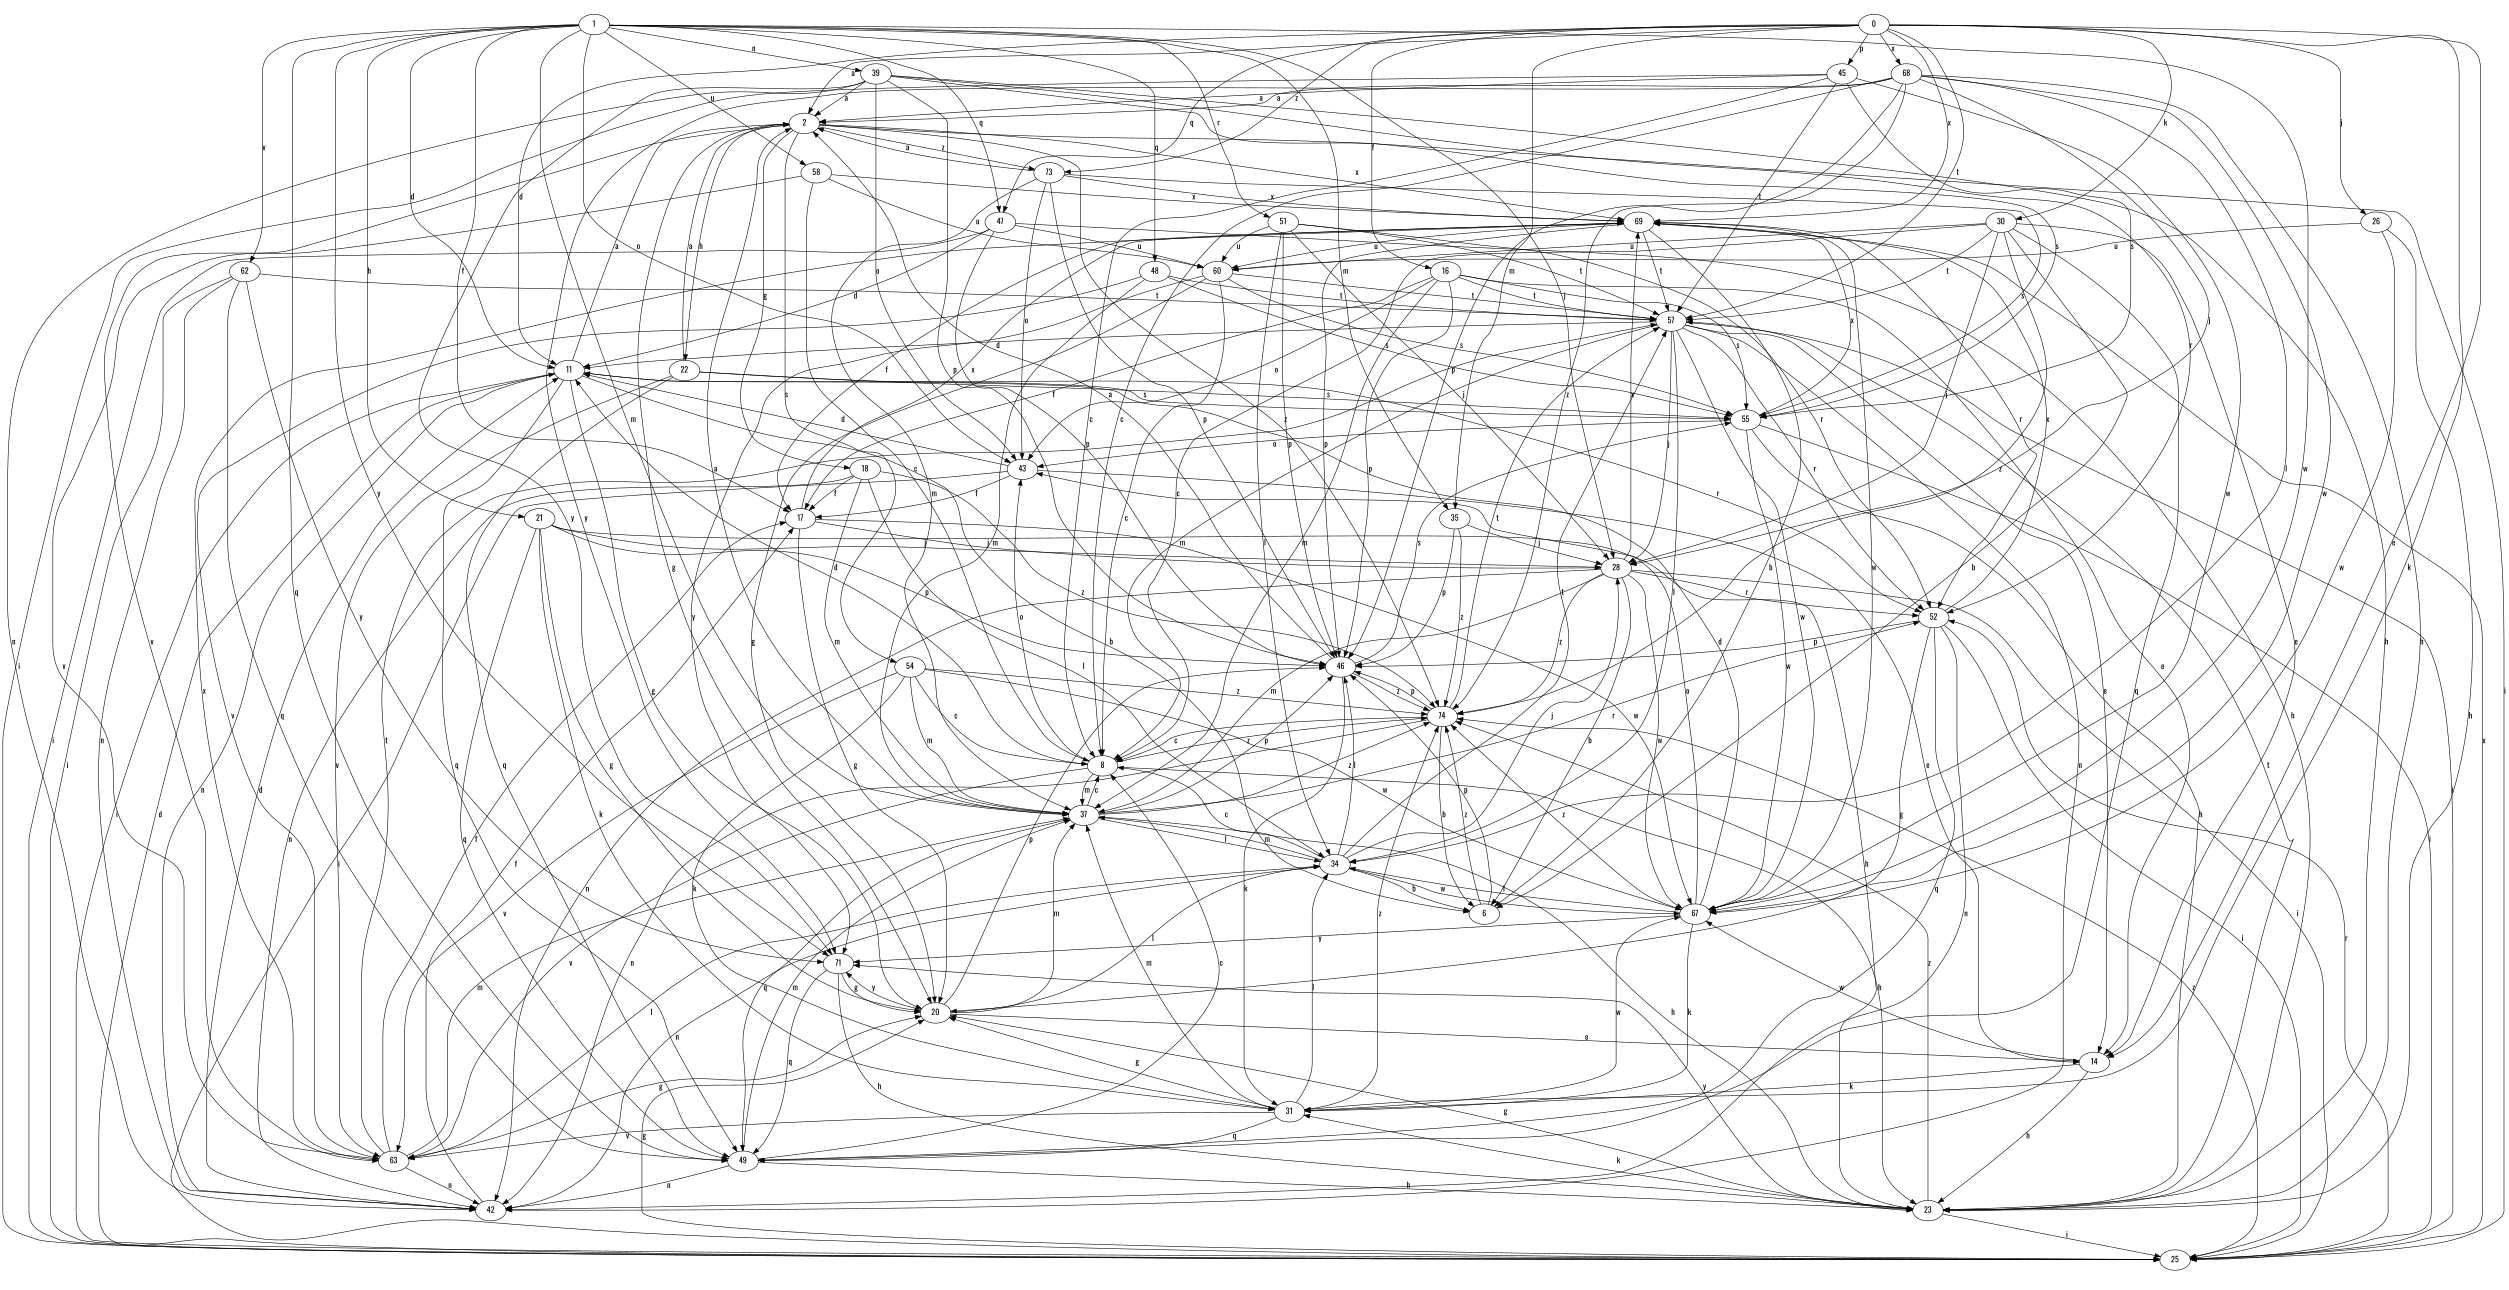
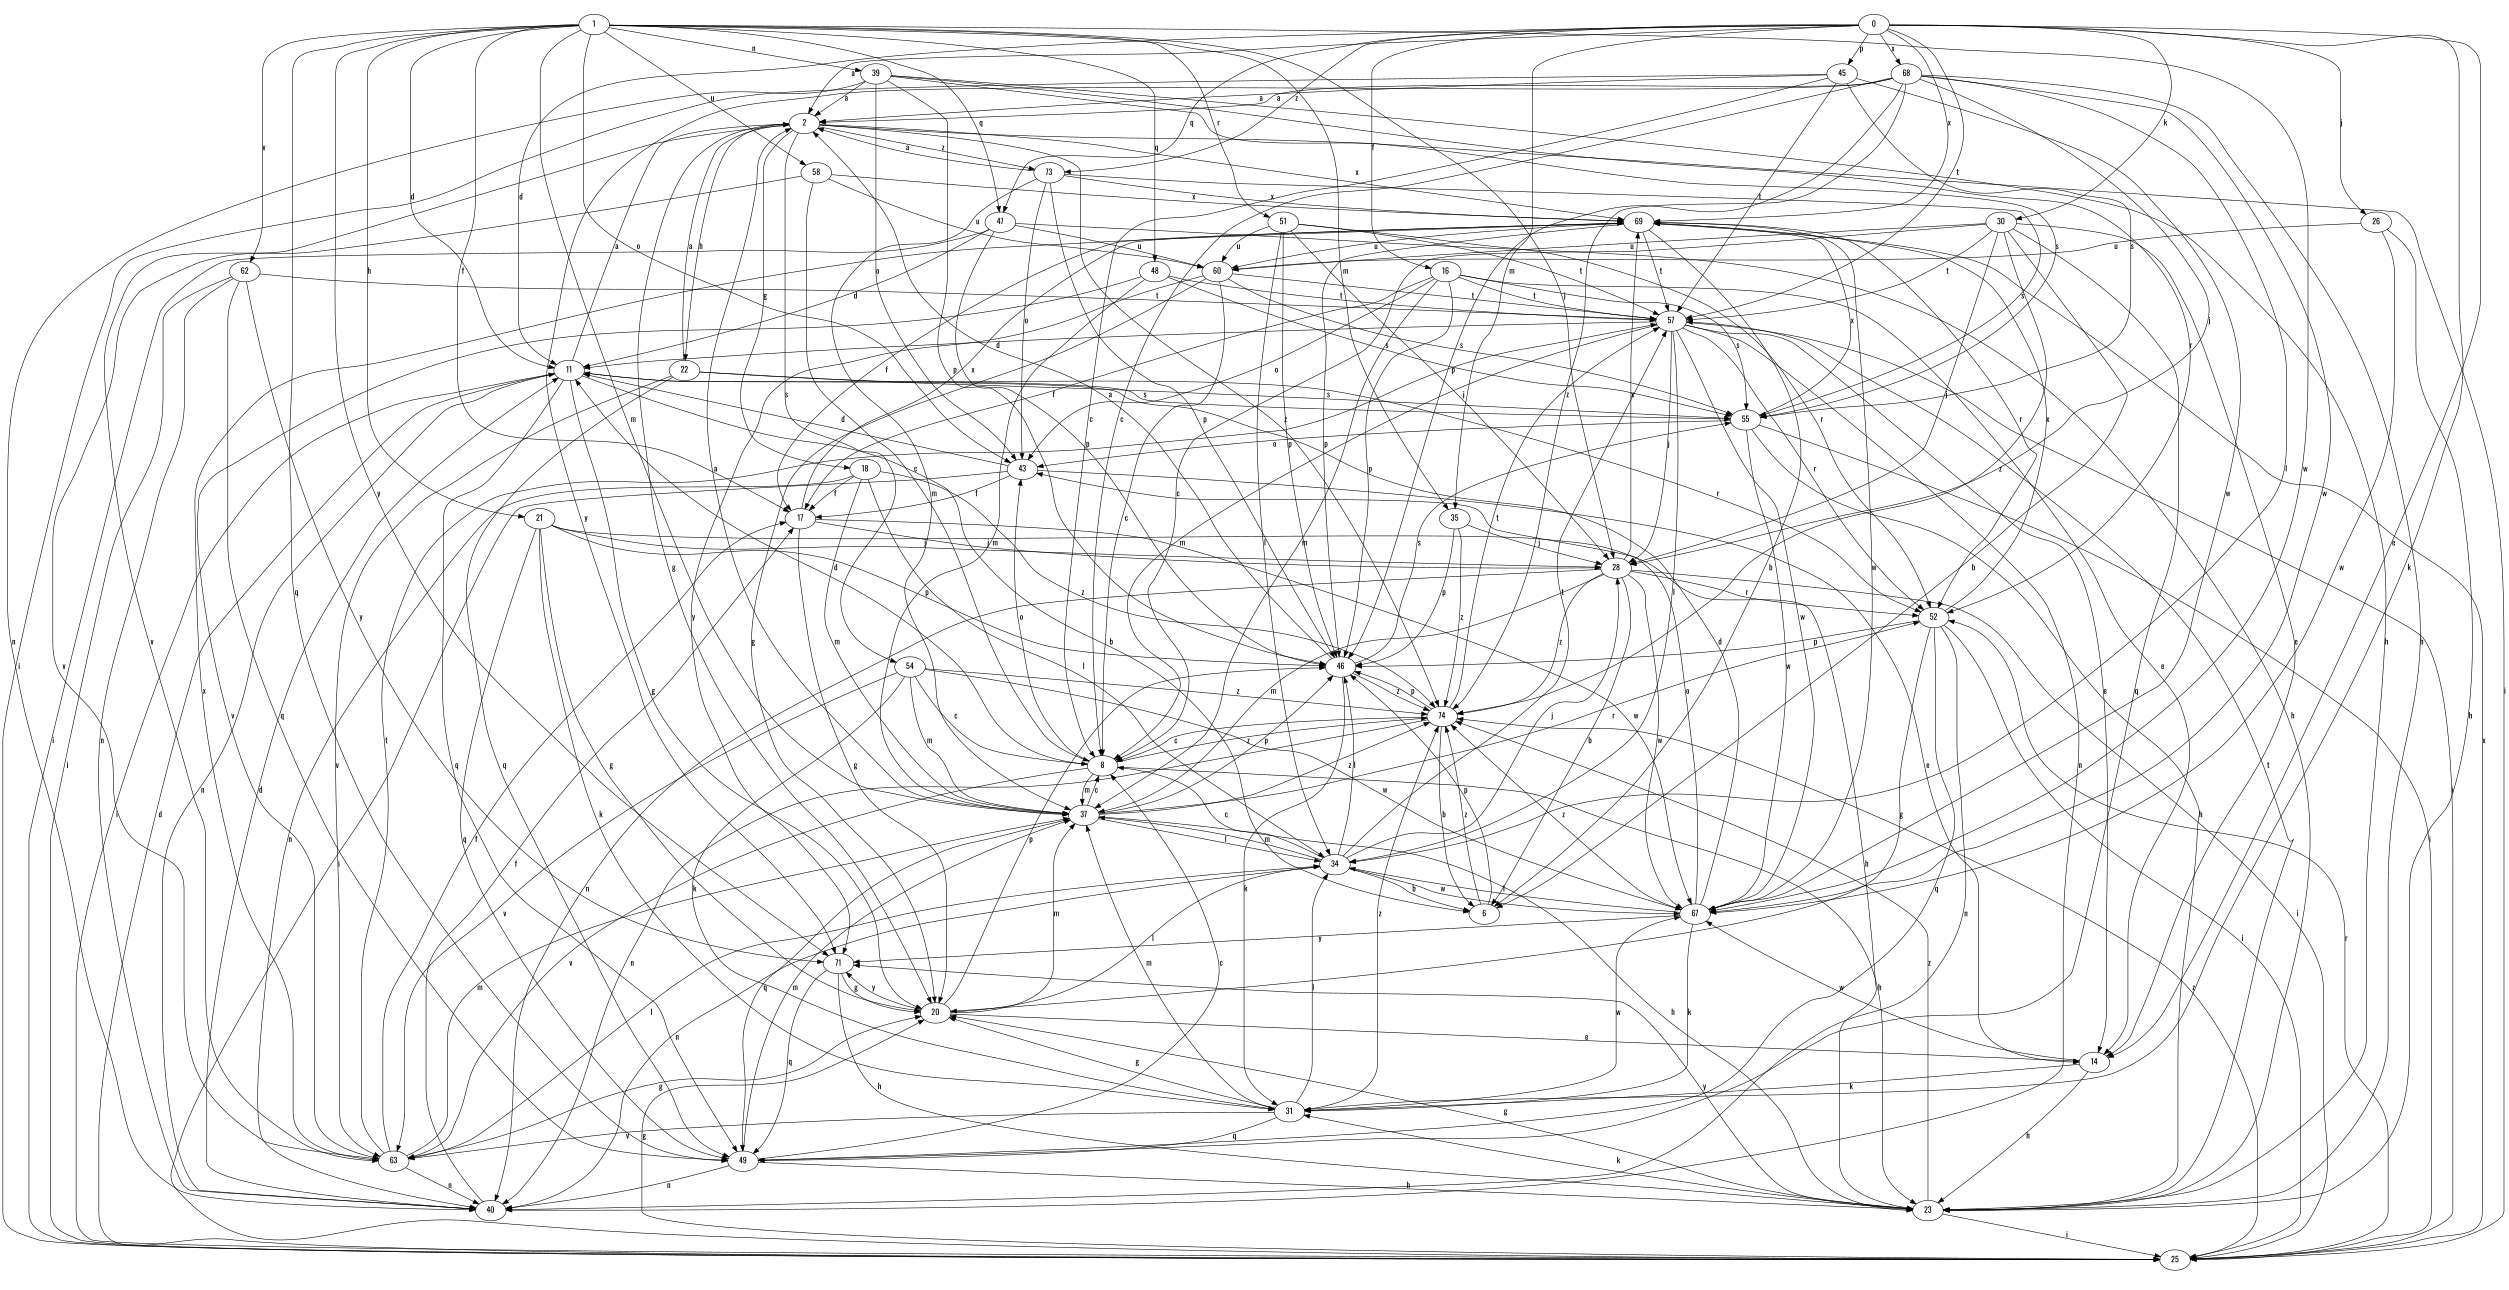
(453, 447) -> none
(491, 1211) -> (491, 1211)
